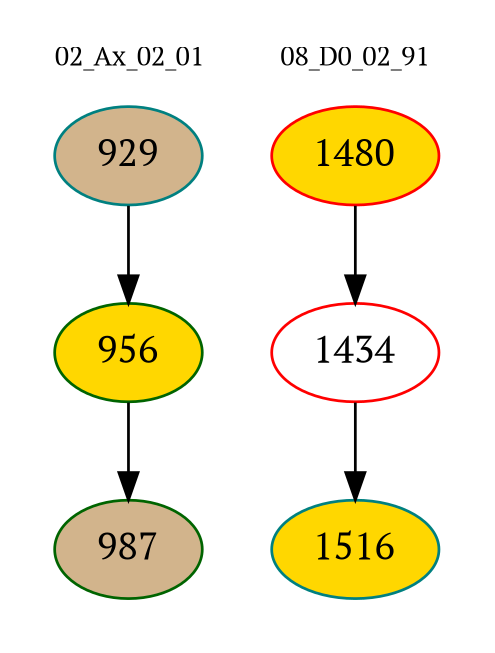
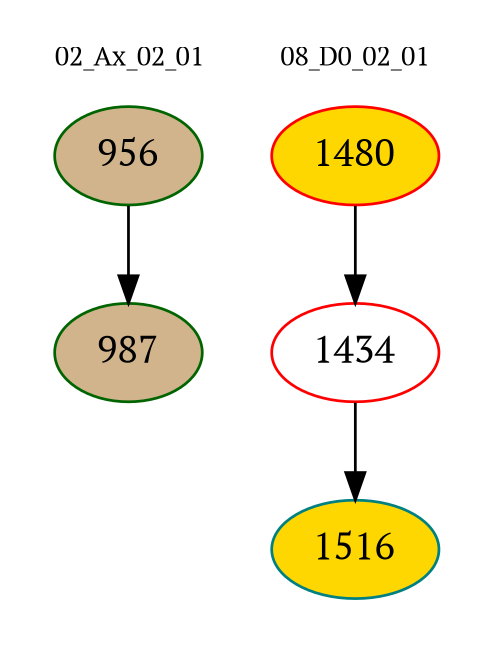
(355, 59) -> (355, 59)
(128, 156) -> none
(128, 353) -> (128, 156)
